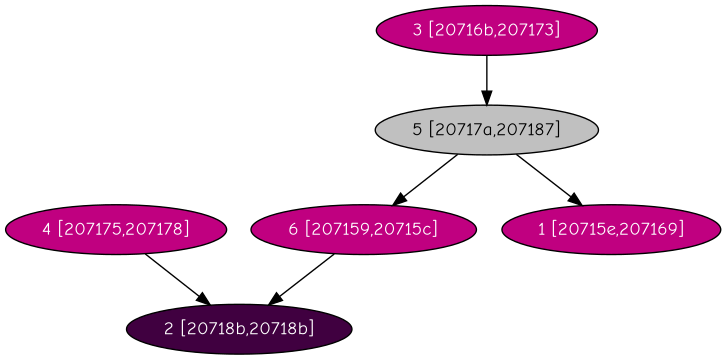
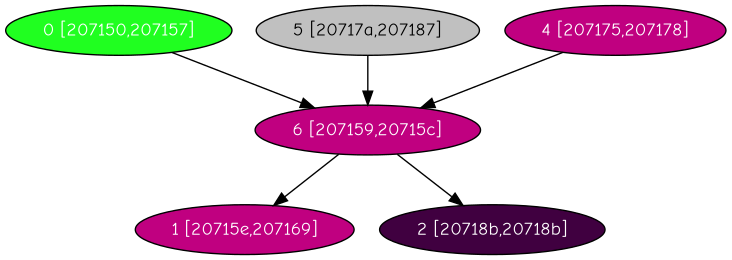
none -> (119, 30)
(487, 30) -> none
(544, 176) -> (312, 176)
(172, 275) -> (498, 78)
